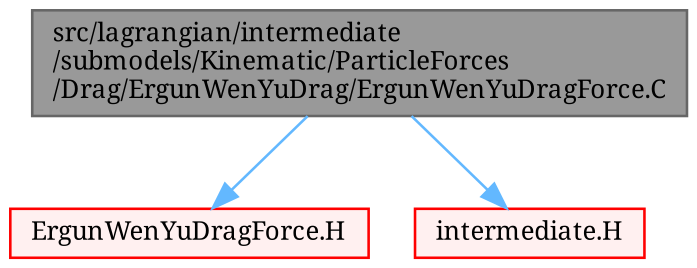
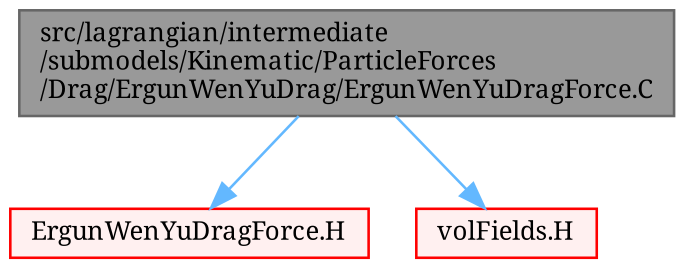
(530, 233) -> (507, 233)
